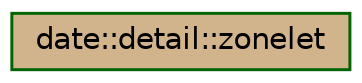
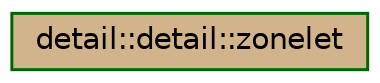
(181, 42) -> (190, 42)
